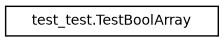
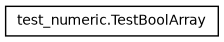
(112, 21) -> (112, 21)
